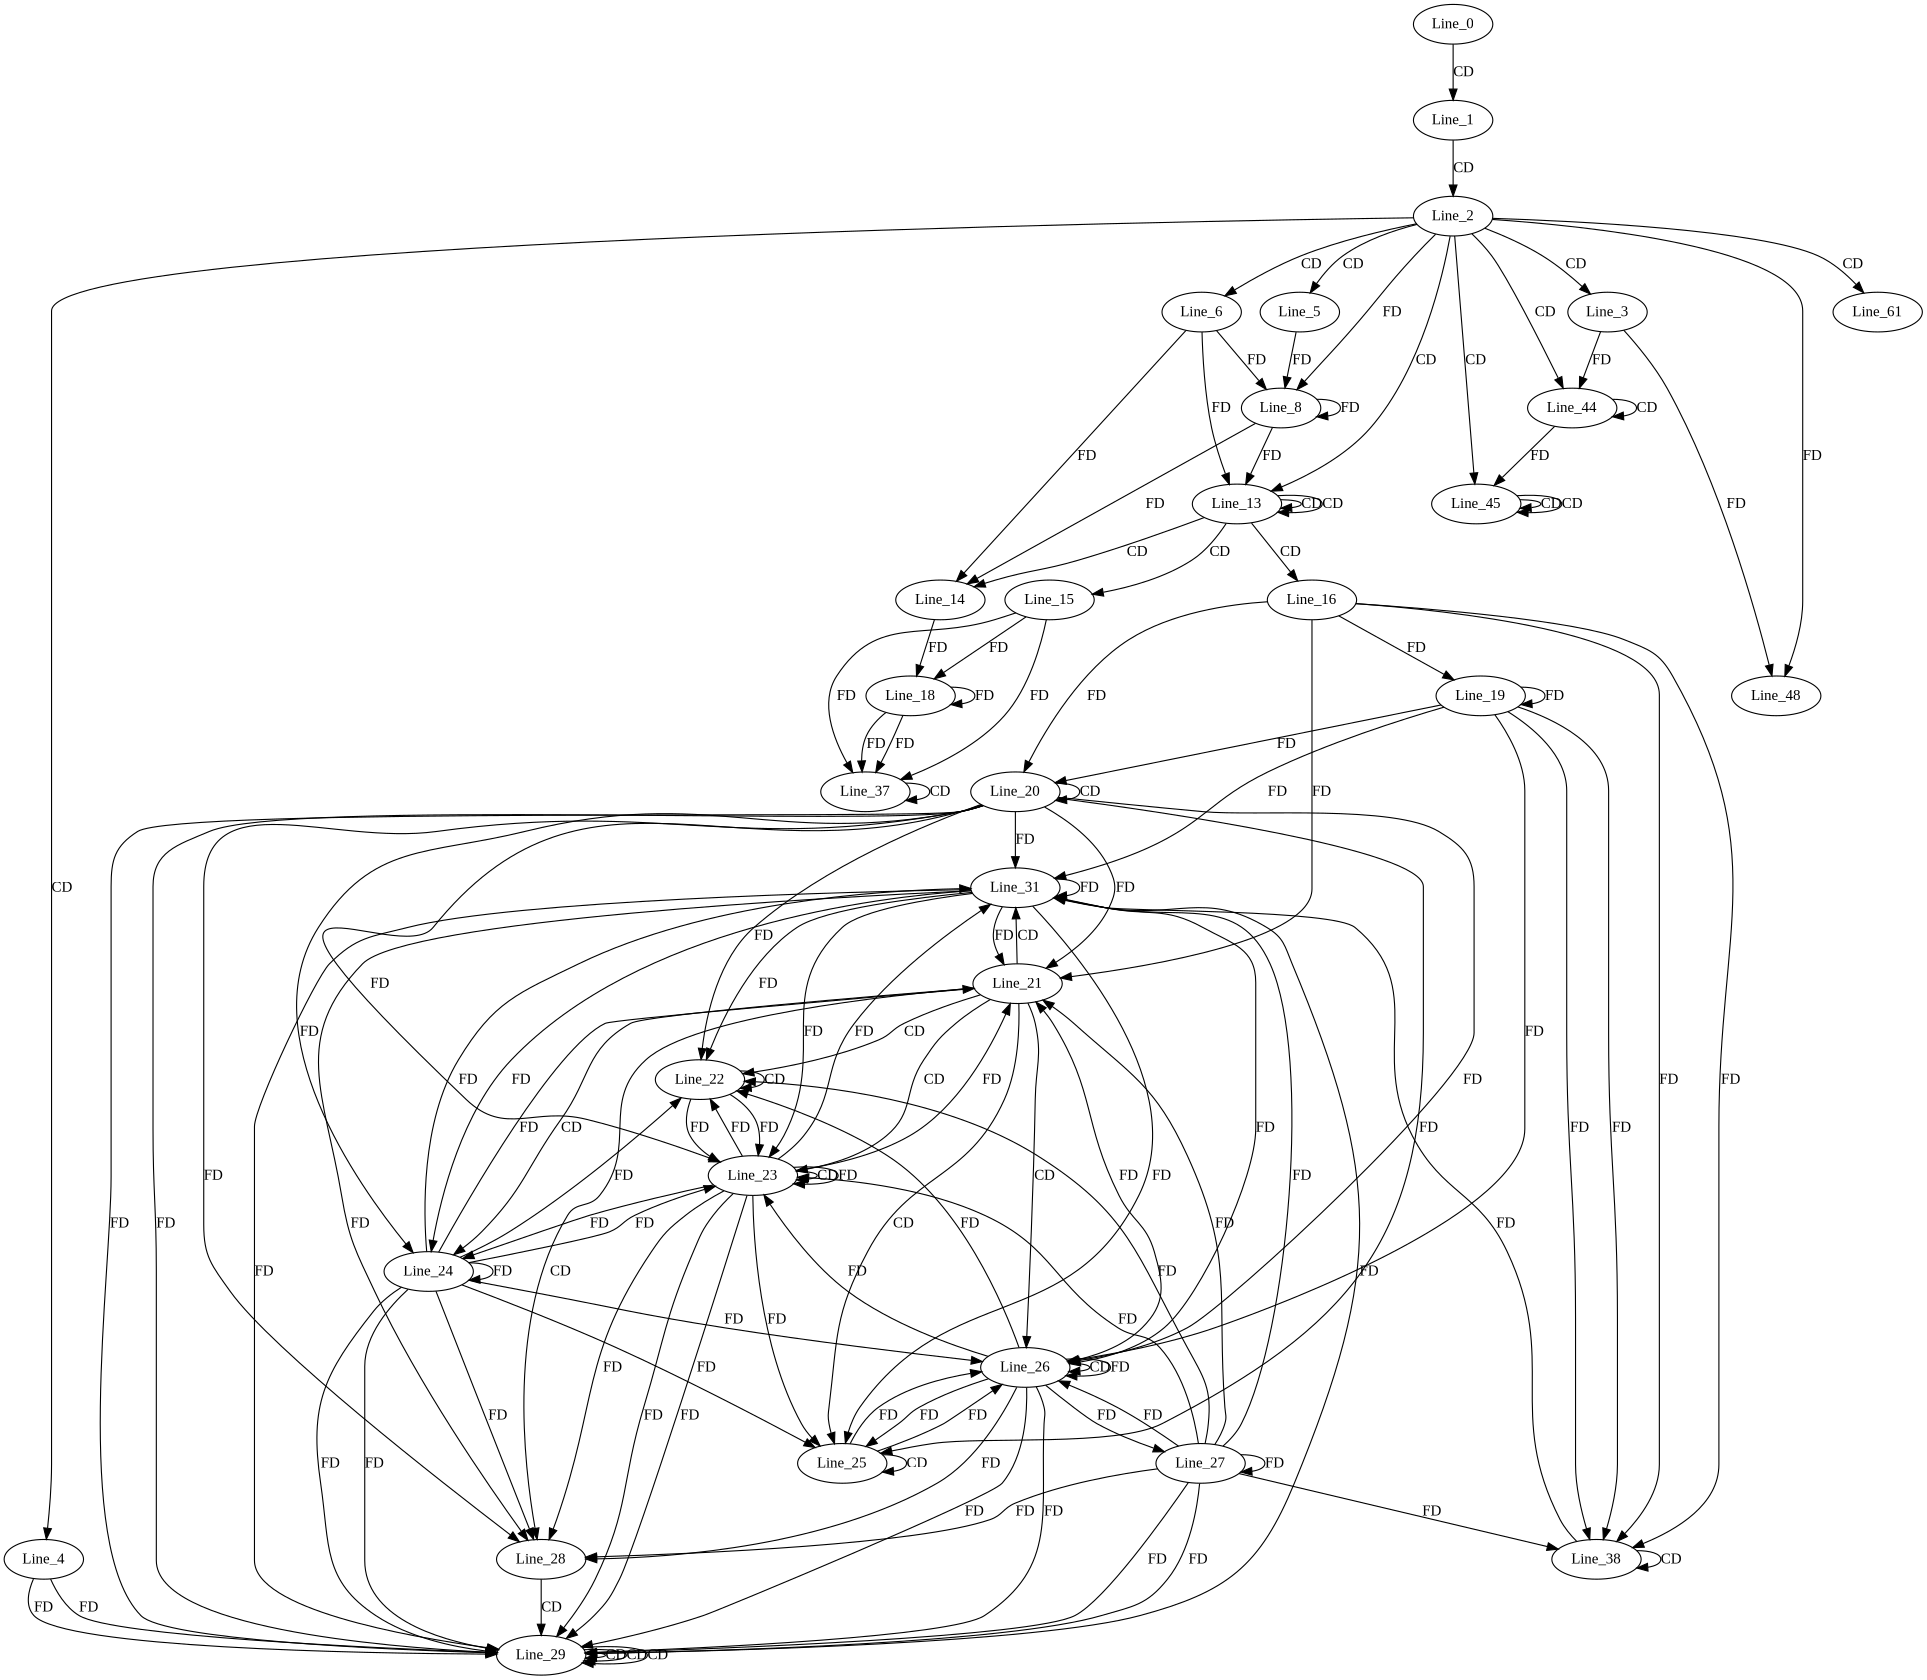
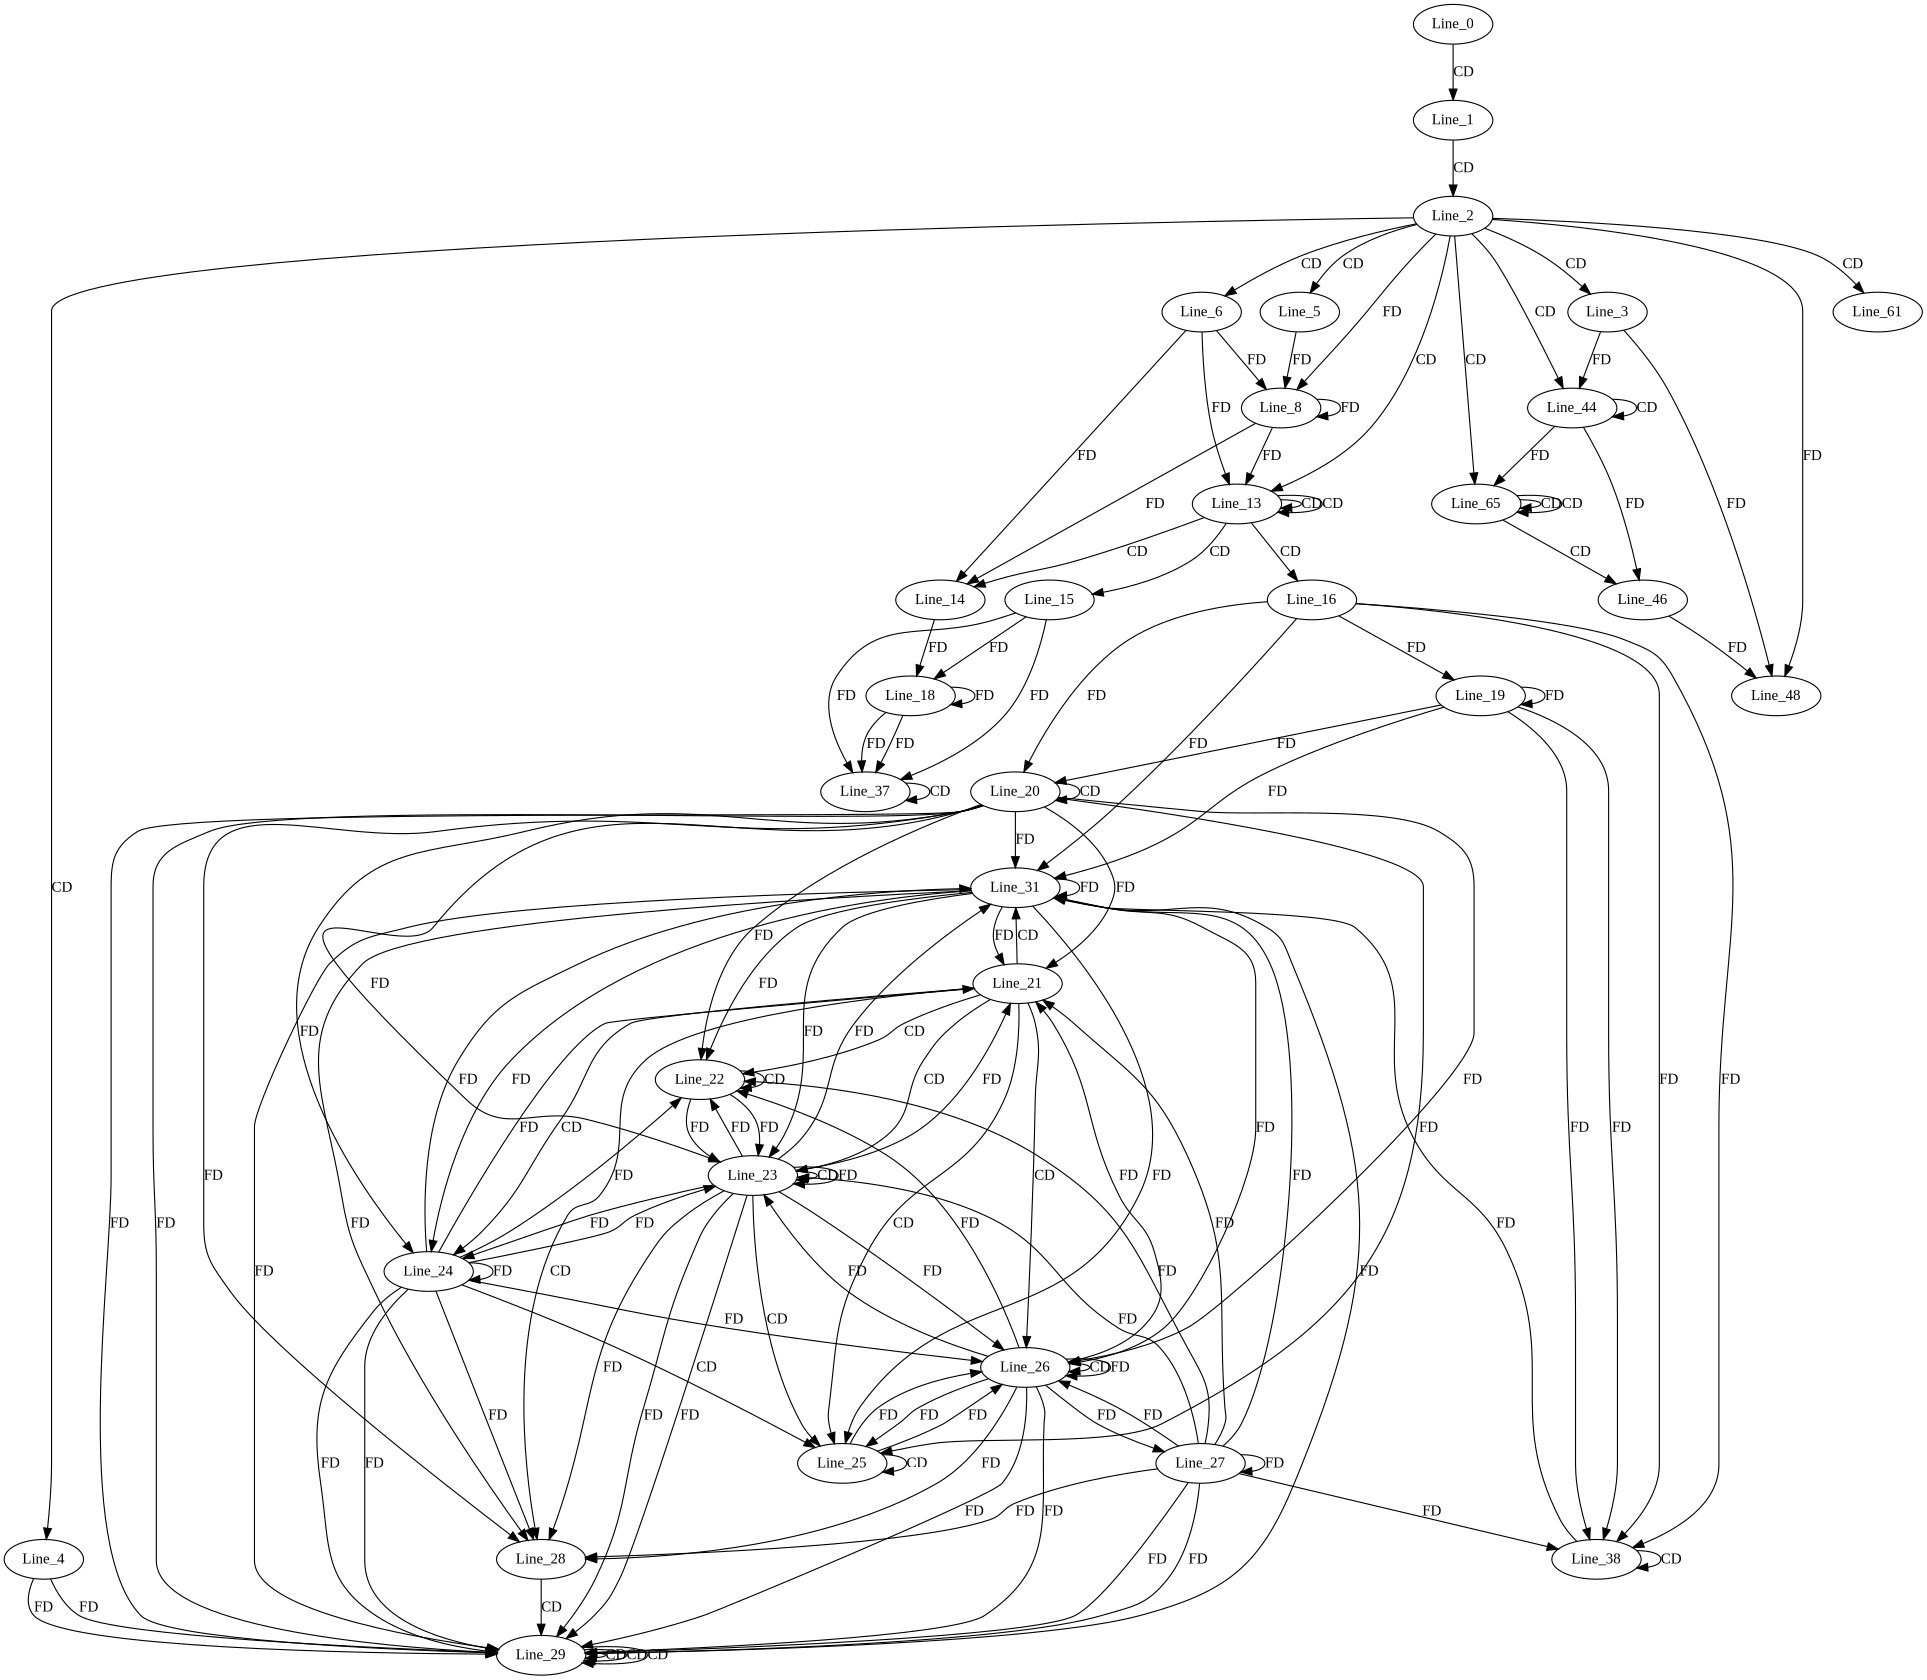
(1476, 504) -> (1476, 504)
none -> (1643, 600)
(1312, 888) -> (1177, 747)
(1503, 1173) -> (889, 1265)
(777, 1319) -> (777, 1319)
(707, 1367) -> (707, 1367)
